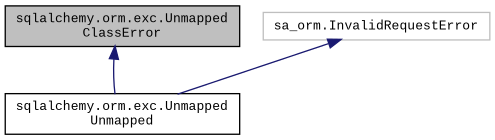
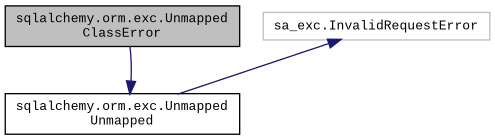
(377, 26) -> (377, 26)
(114, 77) -> (131, 64)
